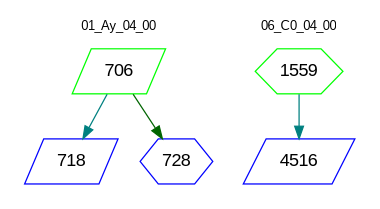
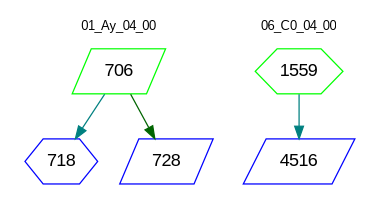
(71, 161) -> (61, 161)
(176, 161) -> (166, 161)
